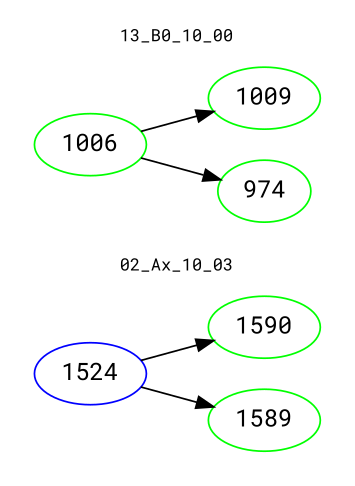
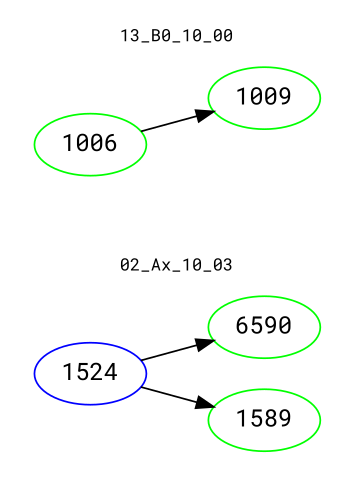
(264, 191) -> none
(264, 327) -> (264, 327)
